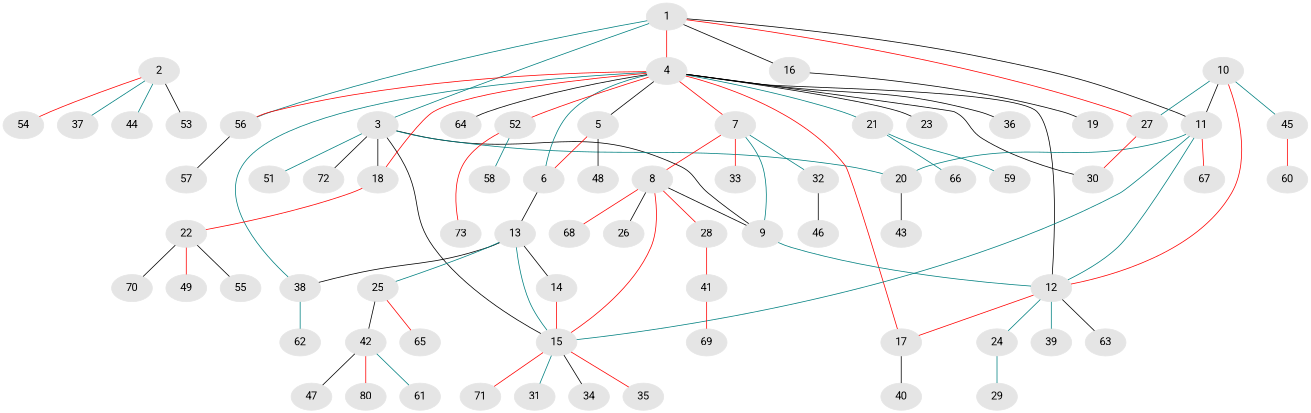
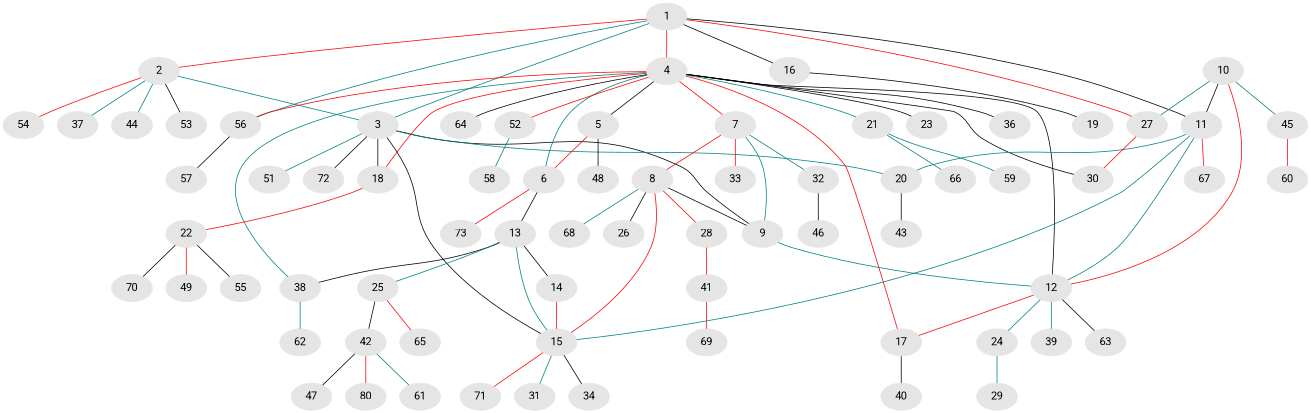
none -> (413, 41)
none -> (268, 98)
(461, 169) -> (502, 207)
(611, 207) -> (611, 207)
(643, 397) -> none
